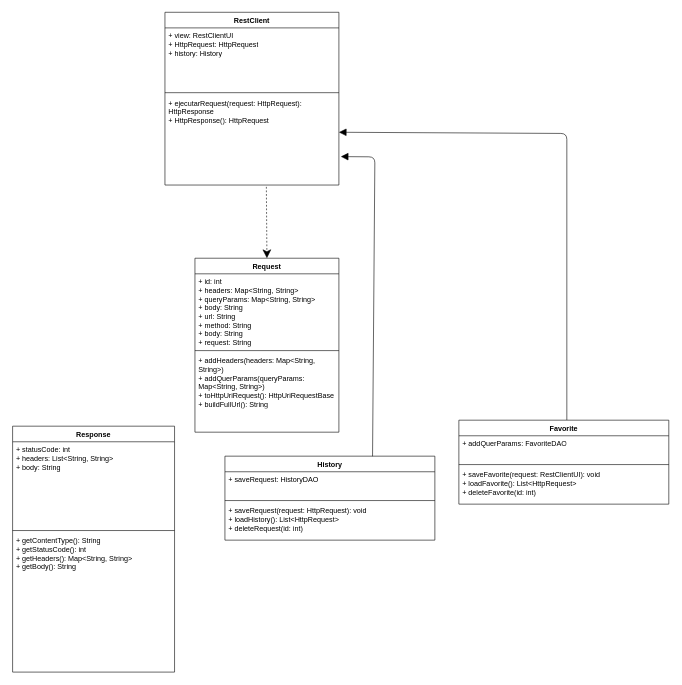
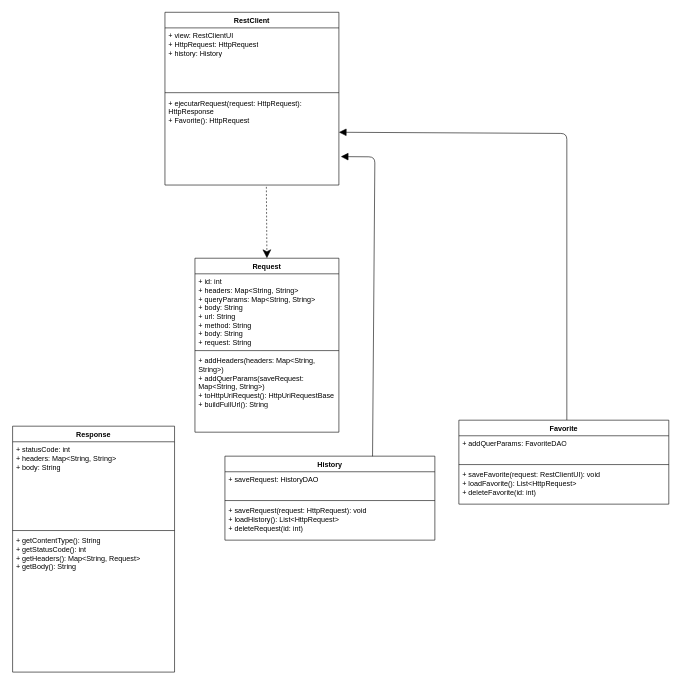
(252, 112) -> (252, 112)
(267, 388) -> (267, 388)
(71, 459) -> (70, 459)
(80, 555) -> (83, 555)
